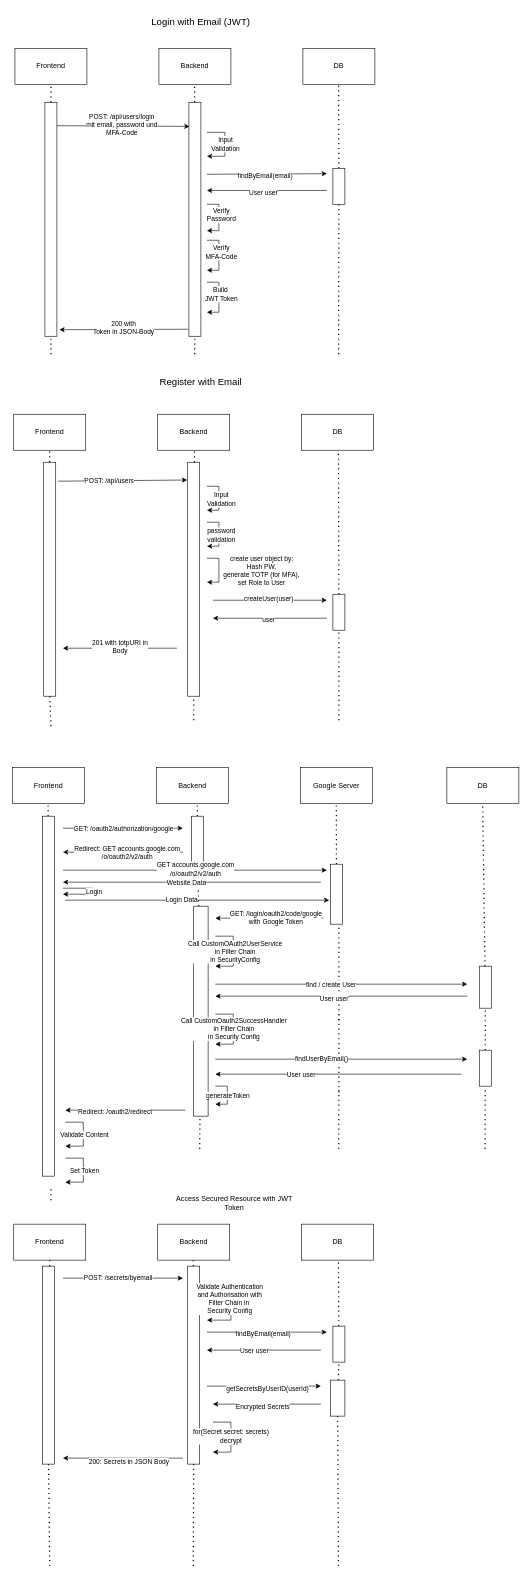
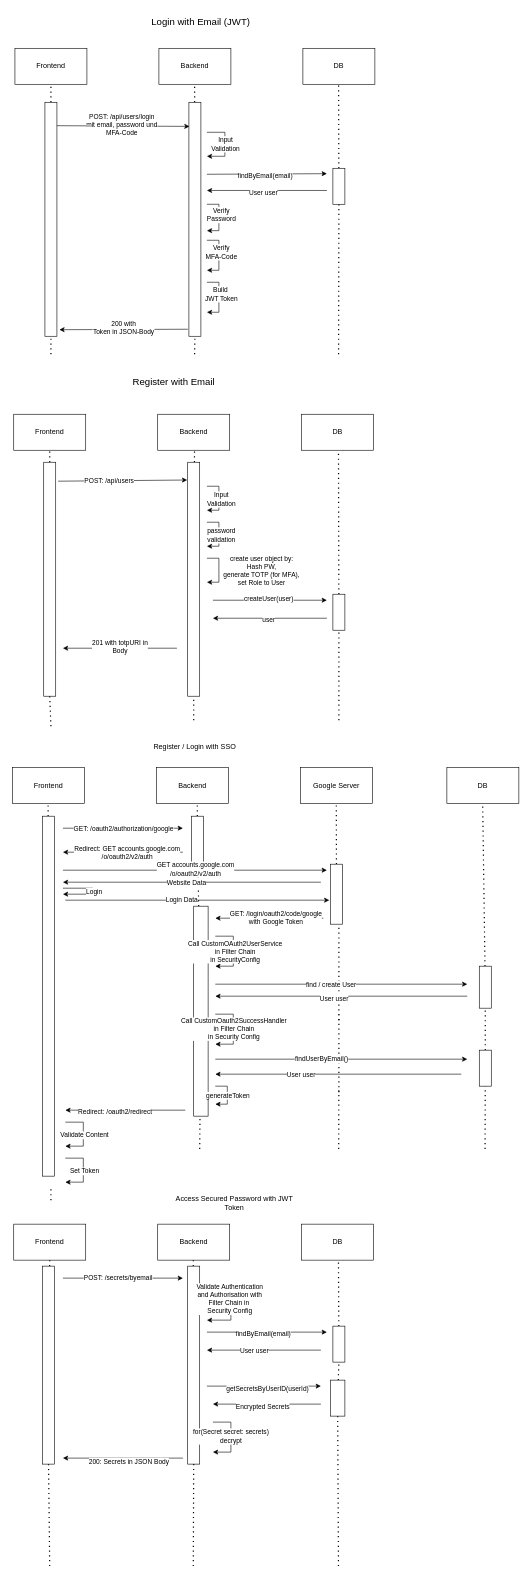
(201, 381) -> (174, 381)
none -> (195, 747)
(234, 1203) -> (234, 1203)
